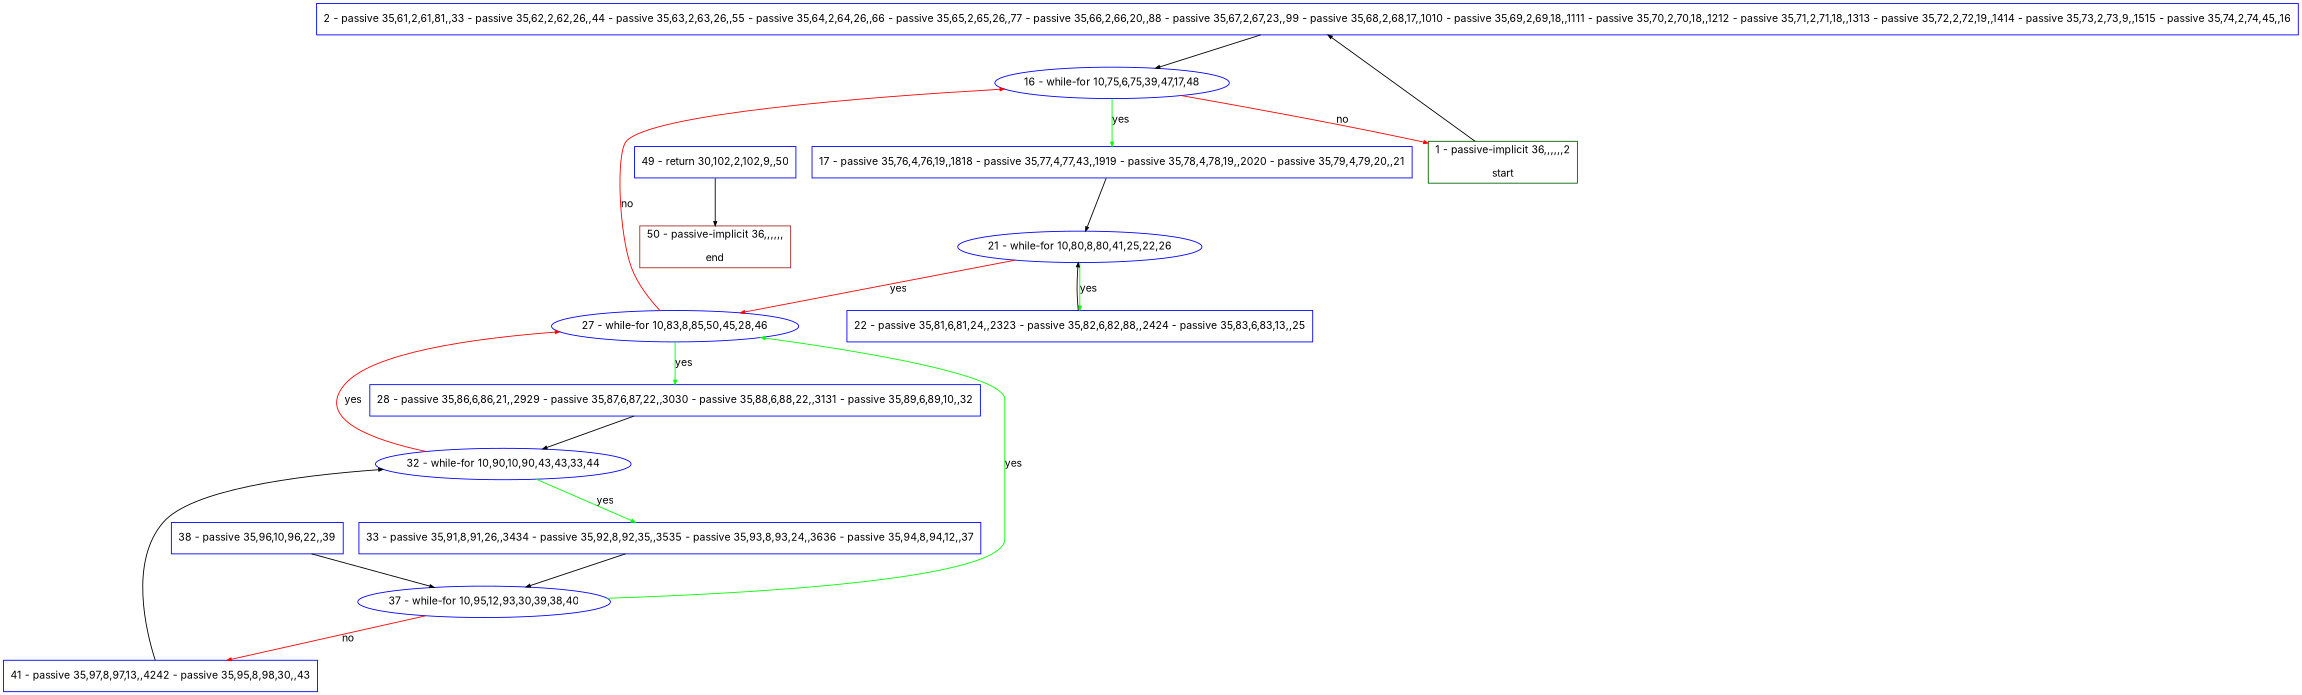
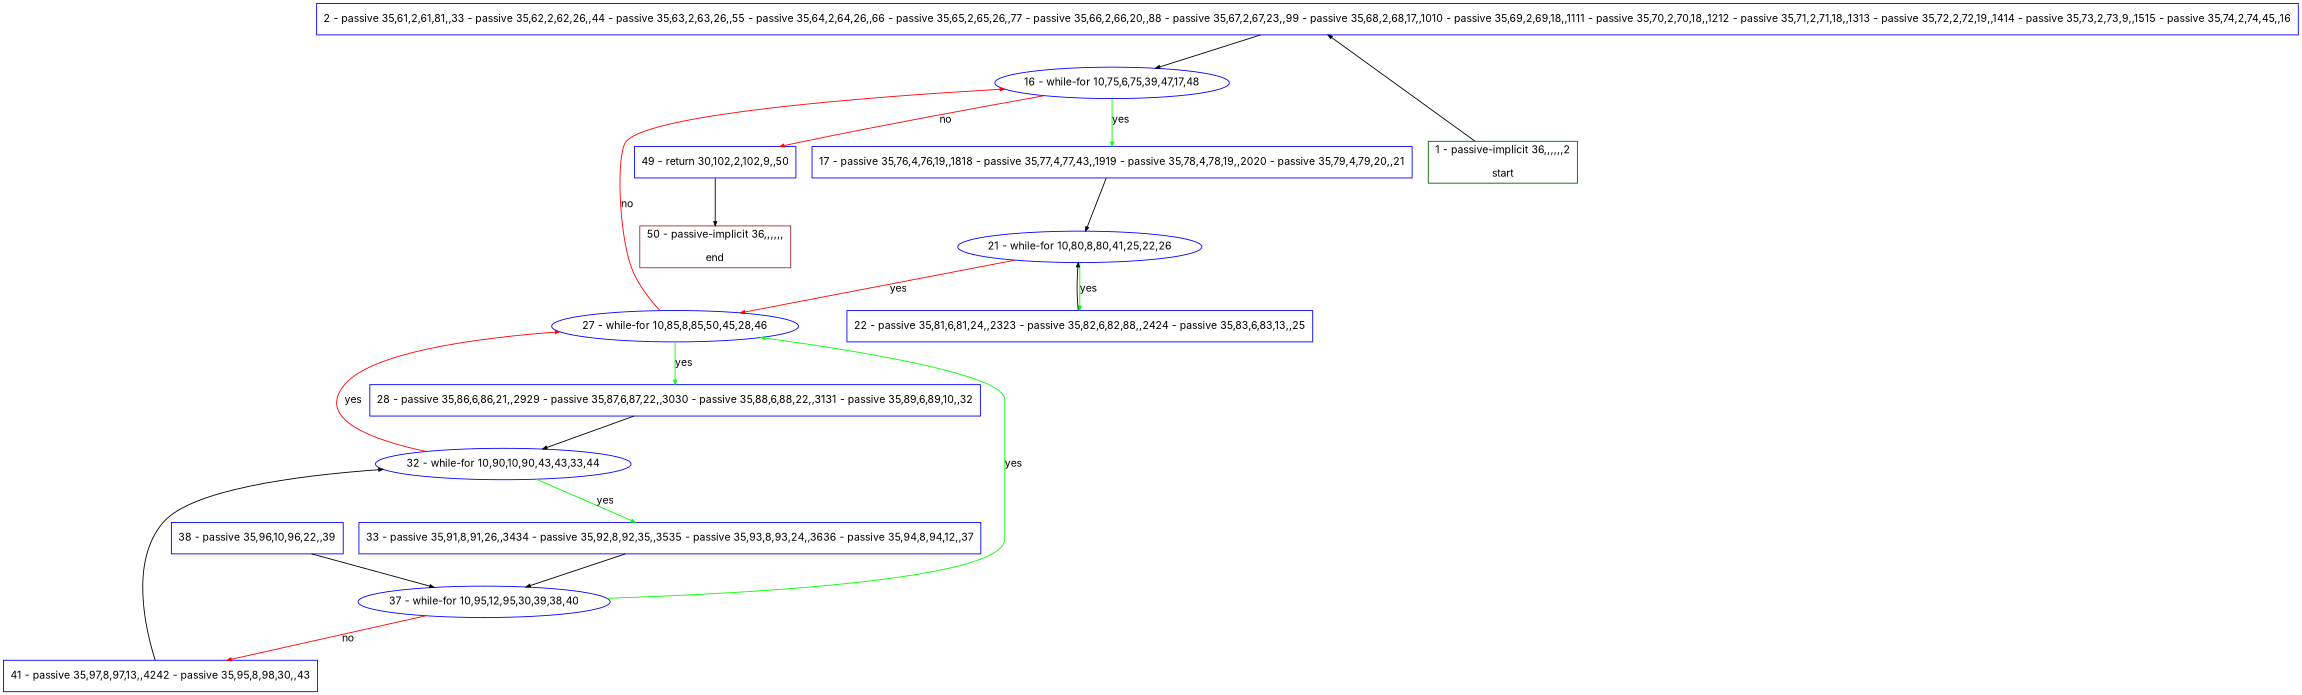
(1303, 118) -> (914, 120)
(675, 326) -> (675, 326)
(484, 602) -> (484, 602)
